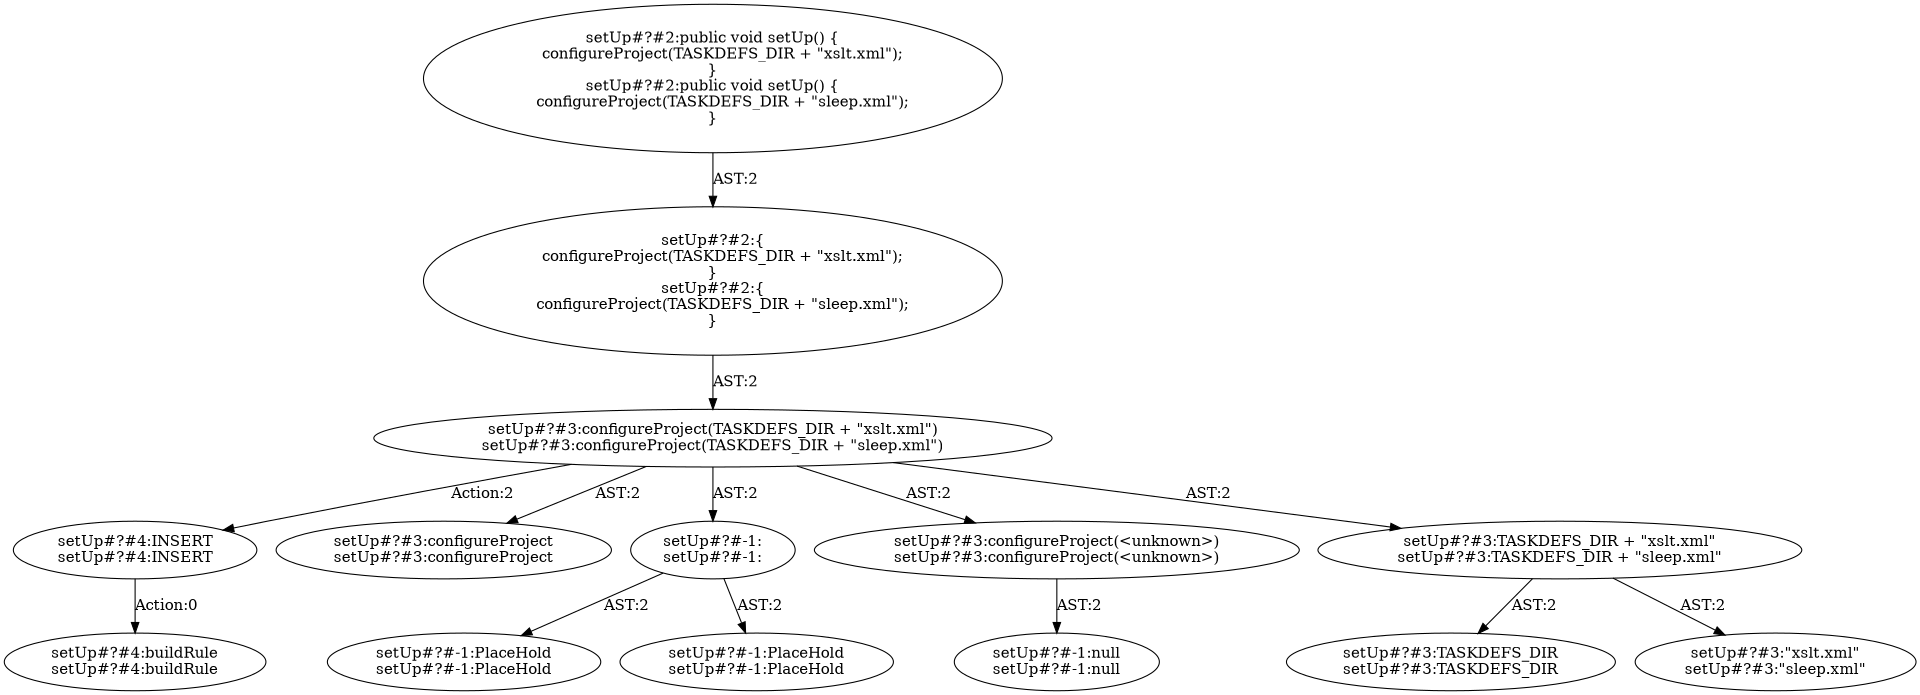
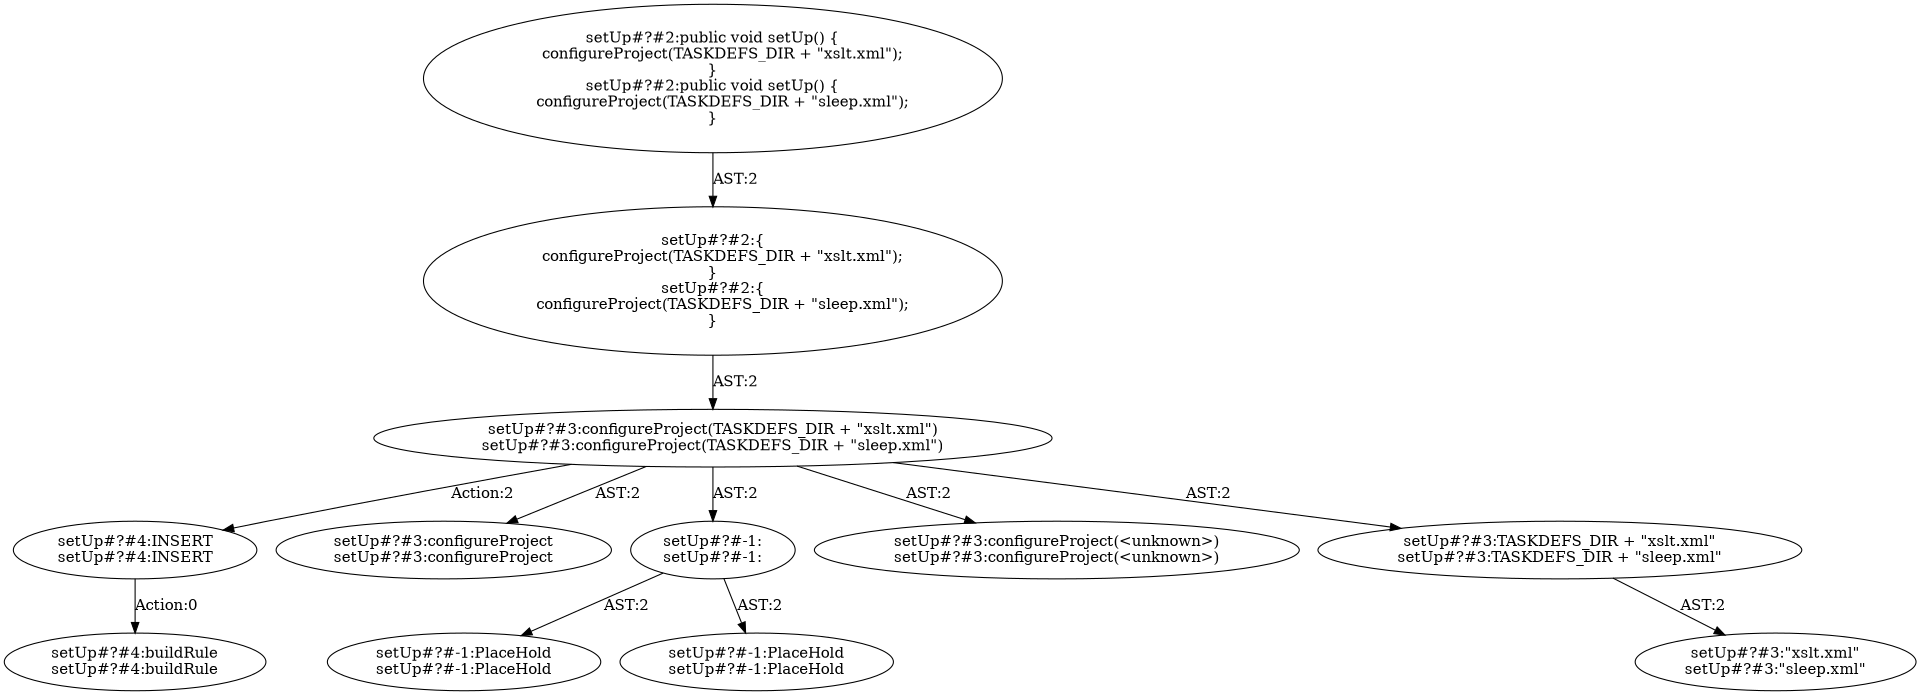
(1057, 662) -> none
(1451, 662) -> none
